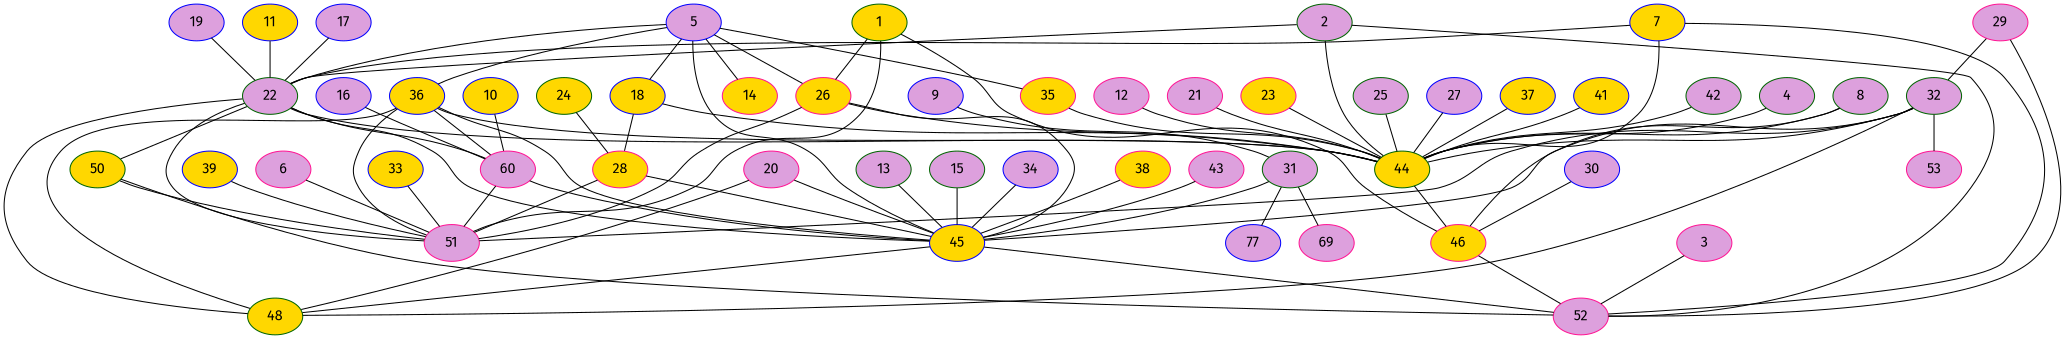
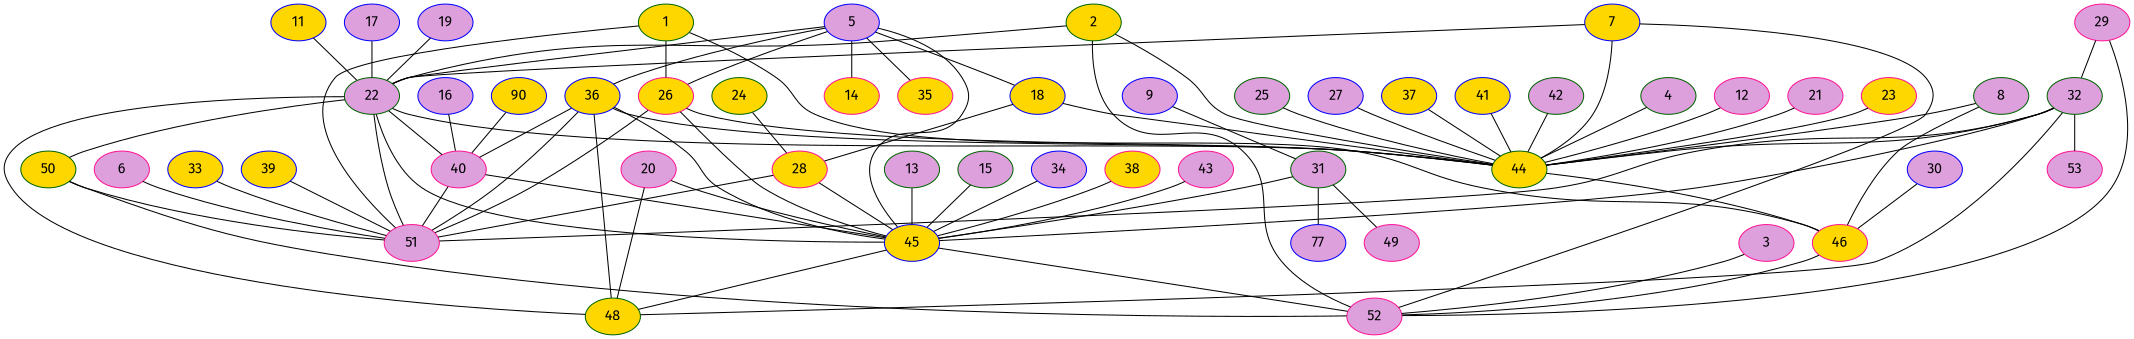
(1325, 22) -> (1094, 22)
(491, 96) -> (519, 96)
(1224, 134) -> none
(508, 169) -> (459, 169)
(1327, 243) -> (1392, 243)
